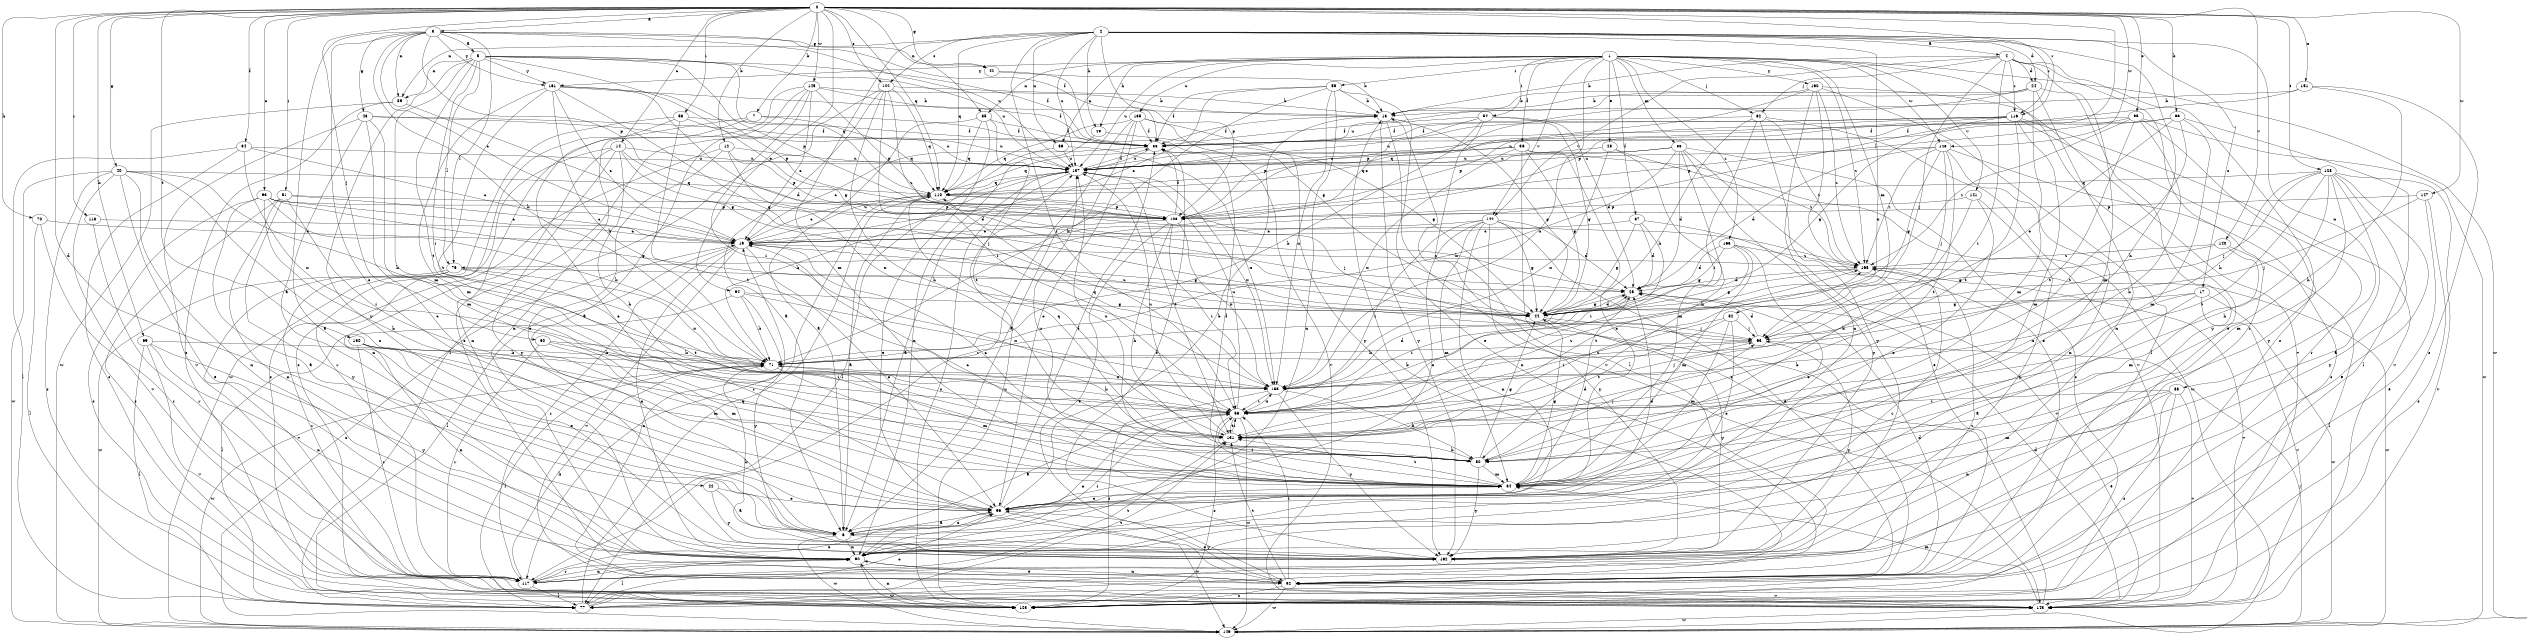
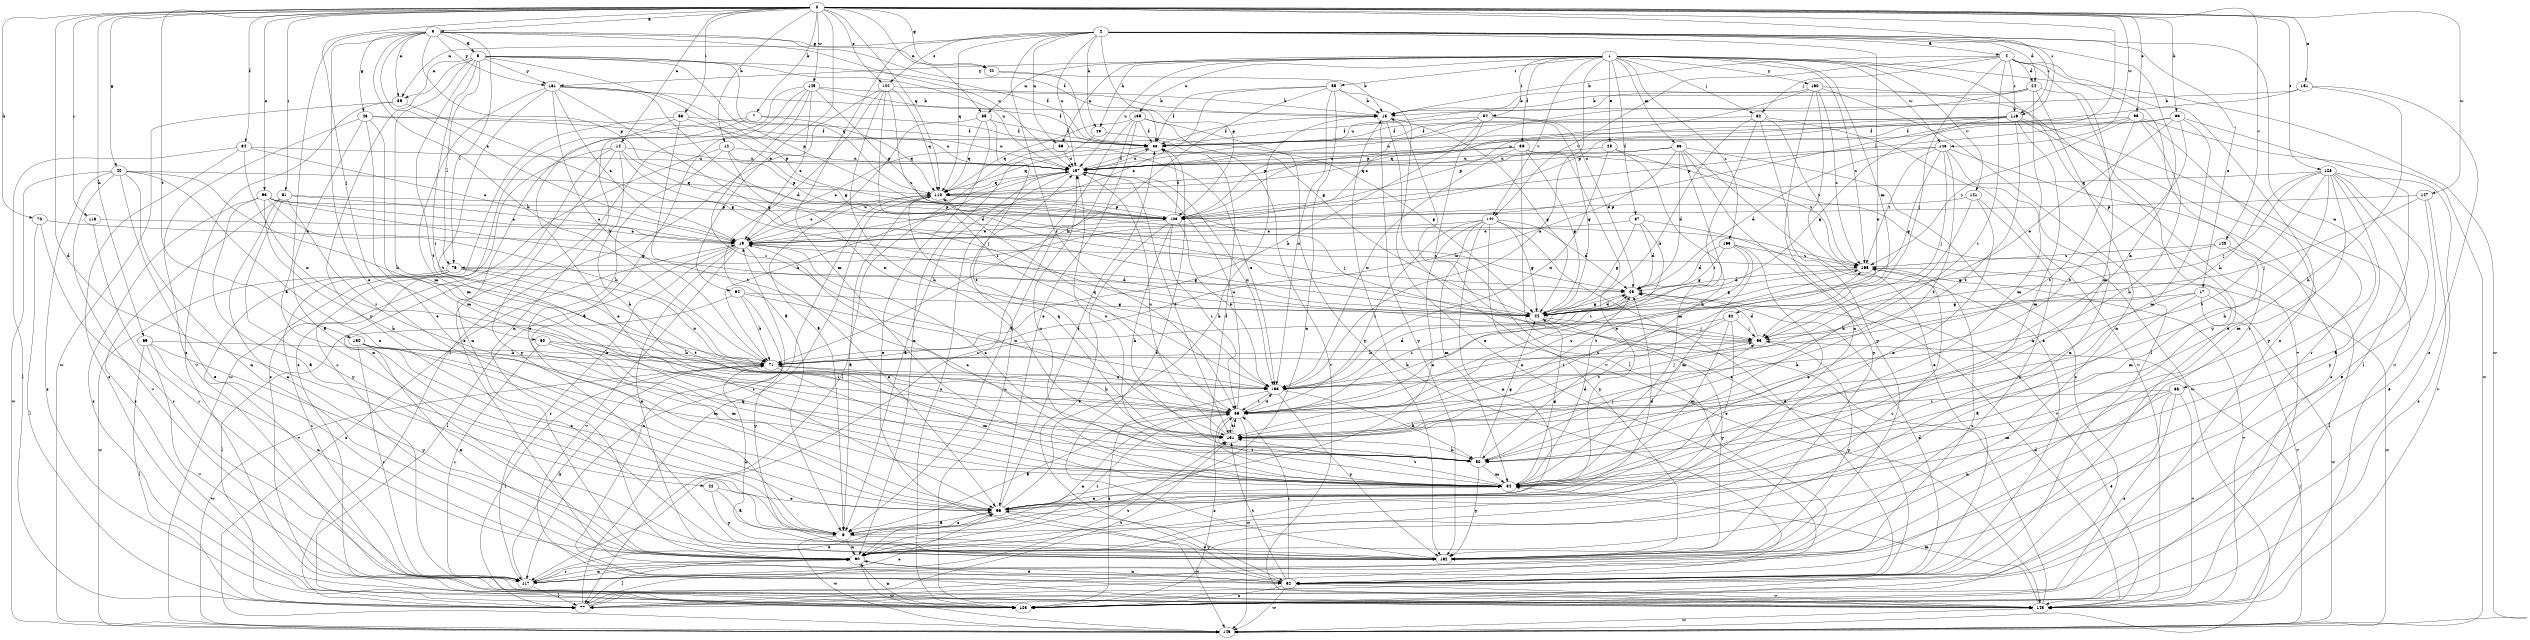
(1124, 280) -> (1124, 280)
